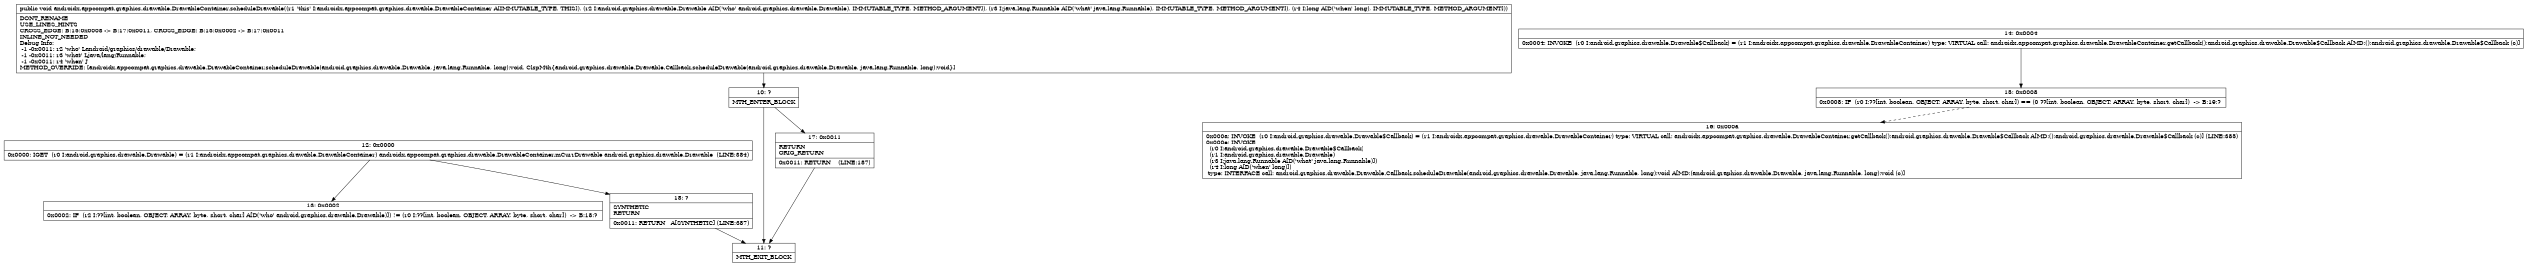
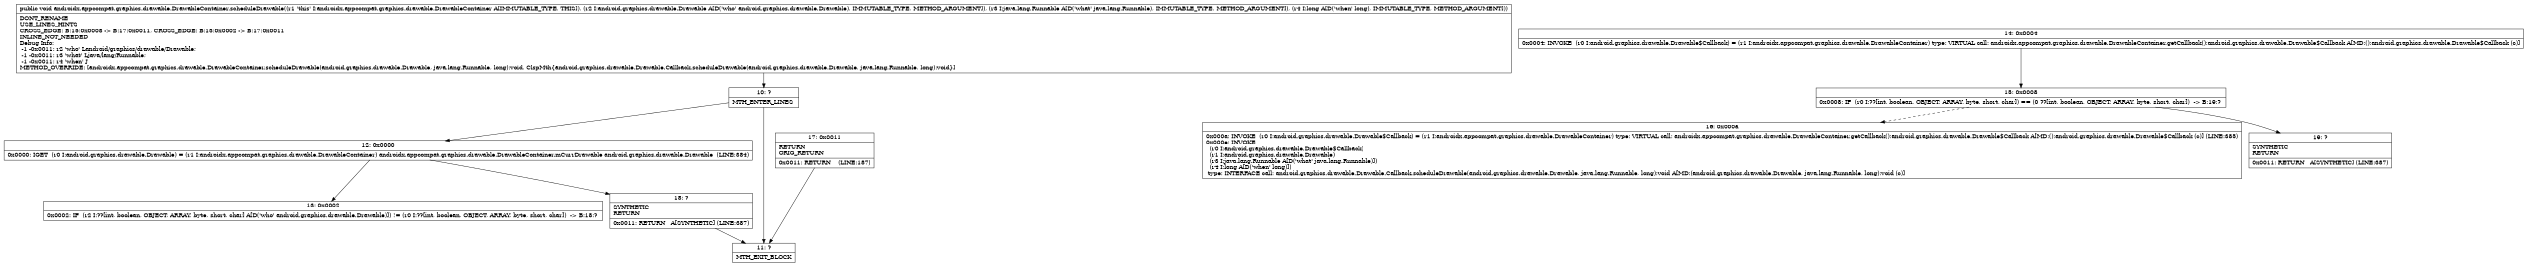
(764, 102) -> (763, 102)
(788, 119) -> (589, 122)
none -> (2320, 150)
